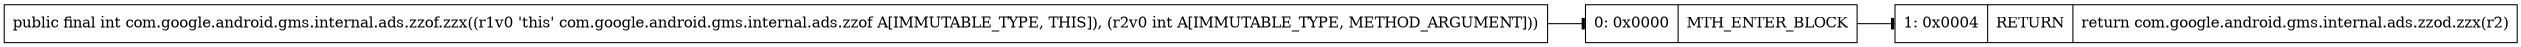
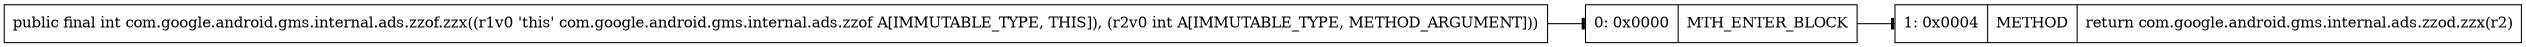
(2030, 23) -> (2032, 23)
